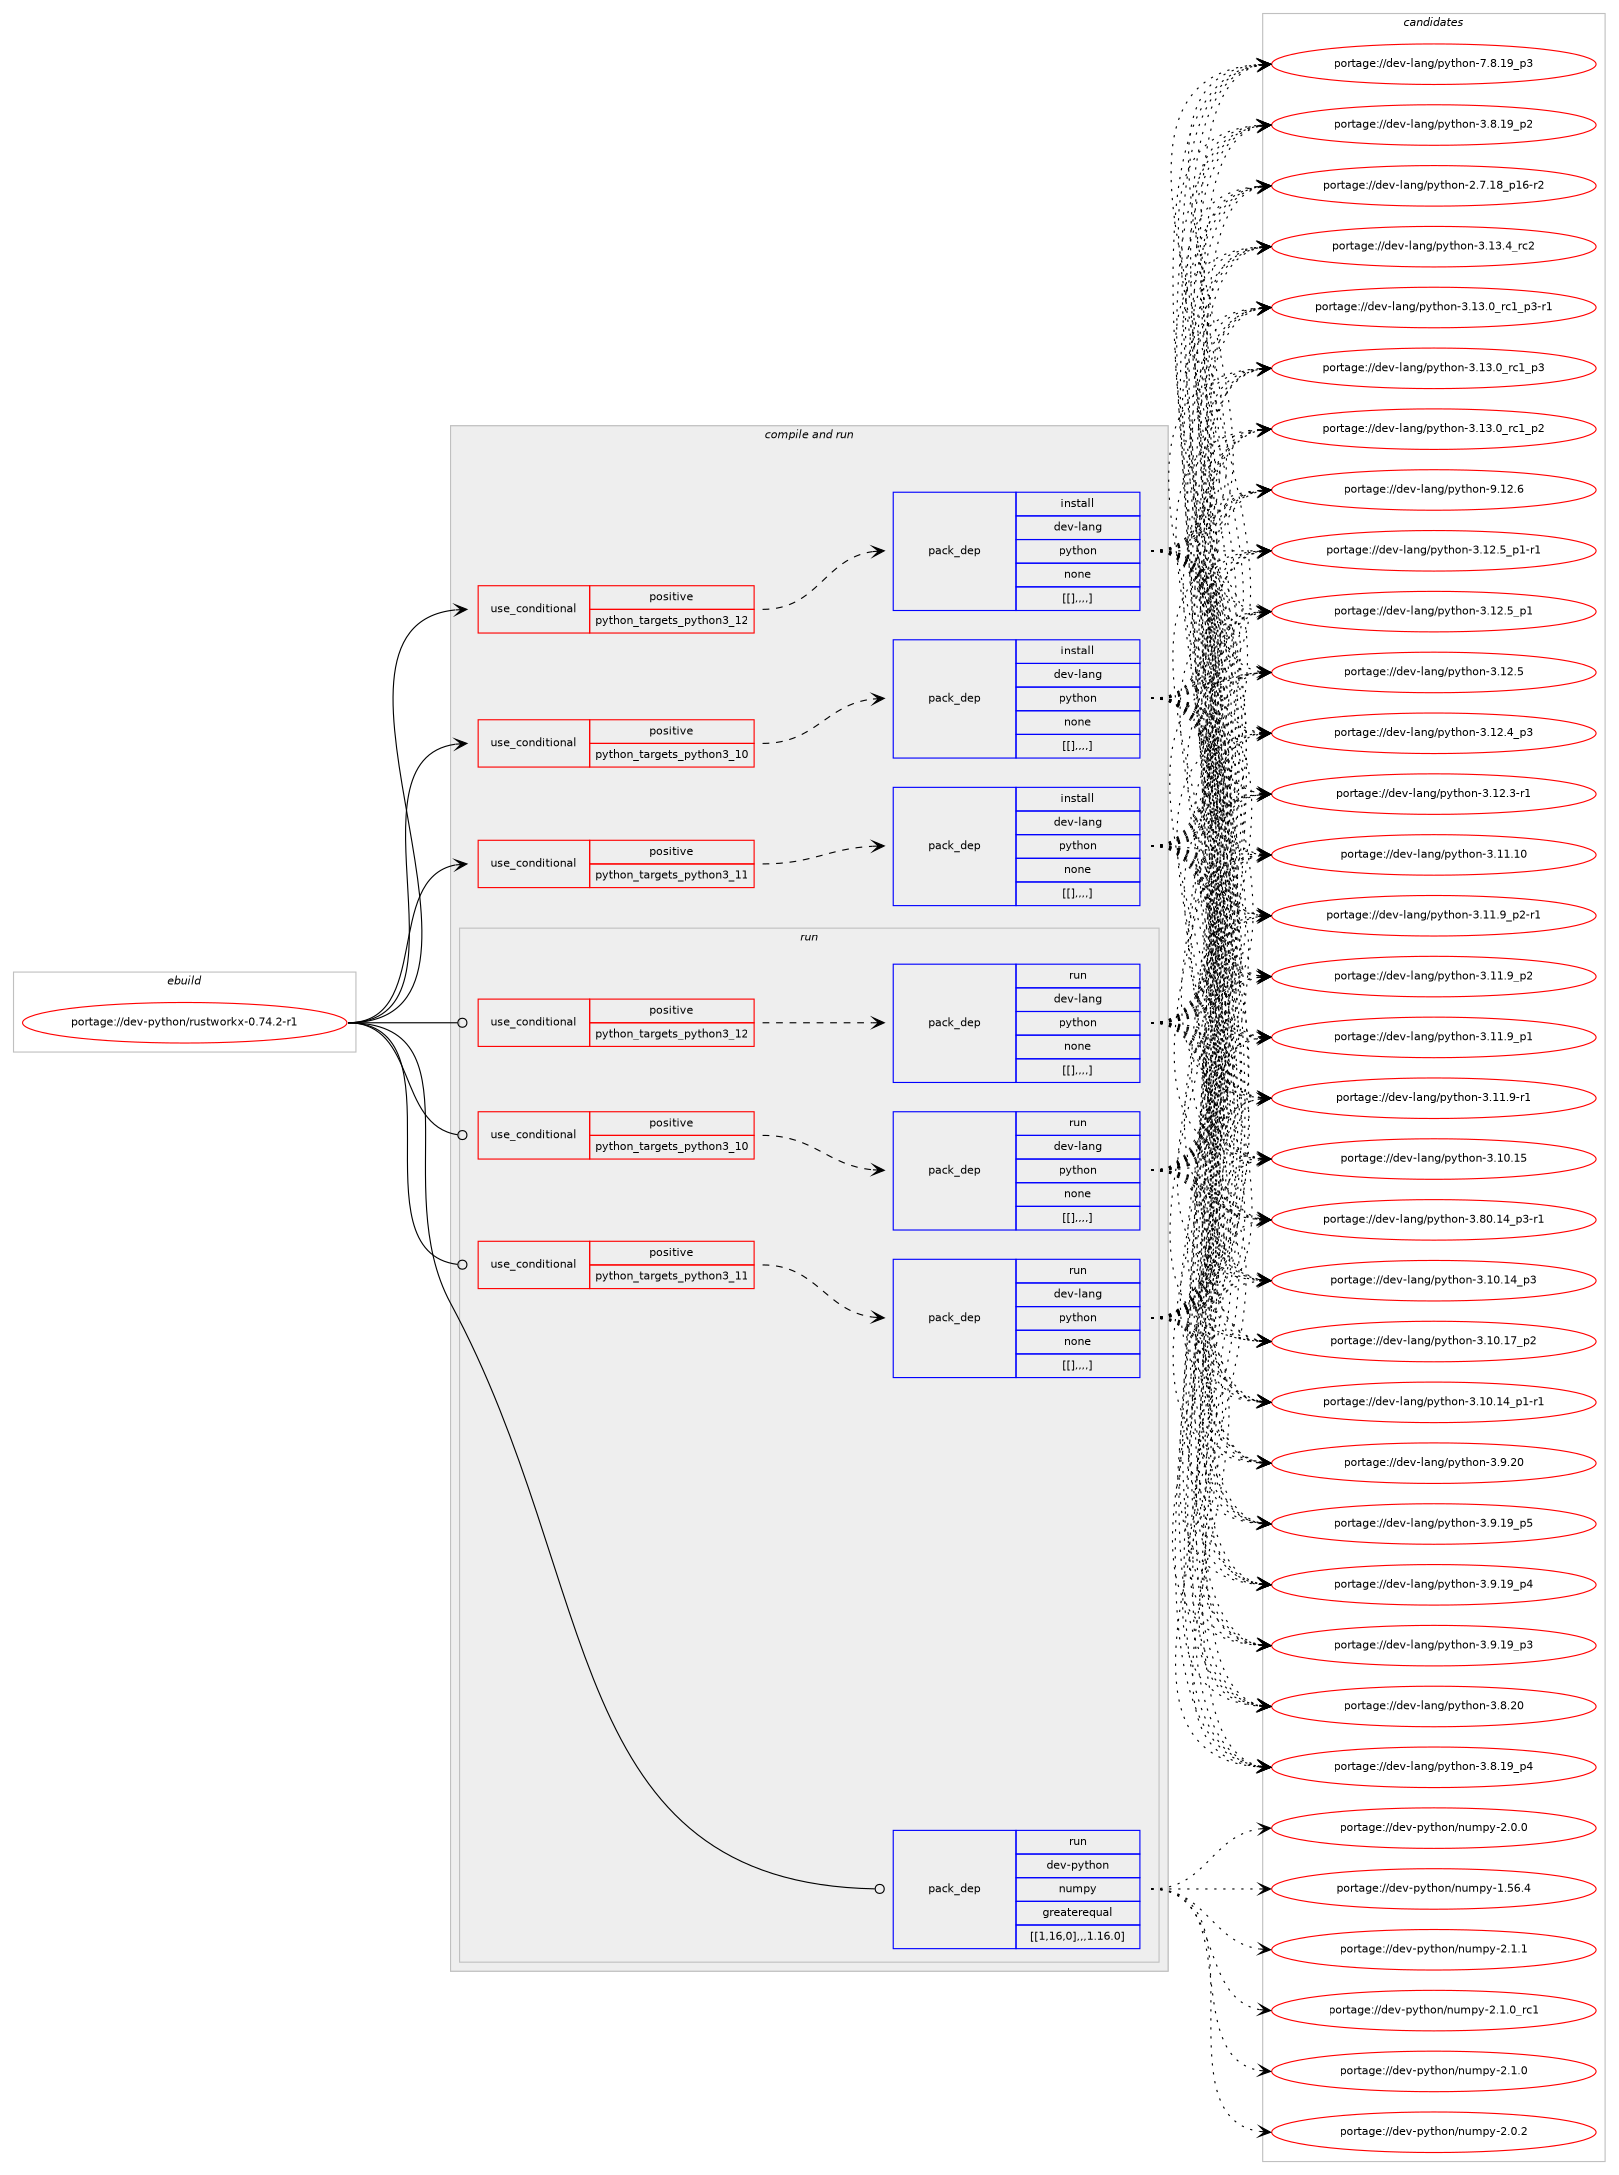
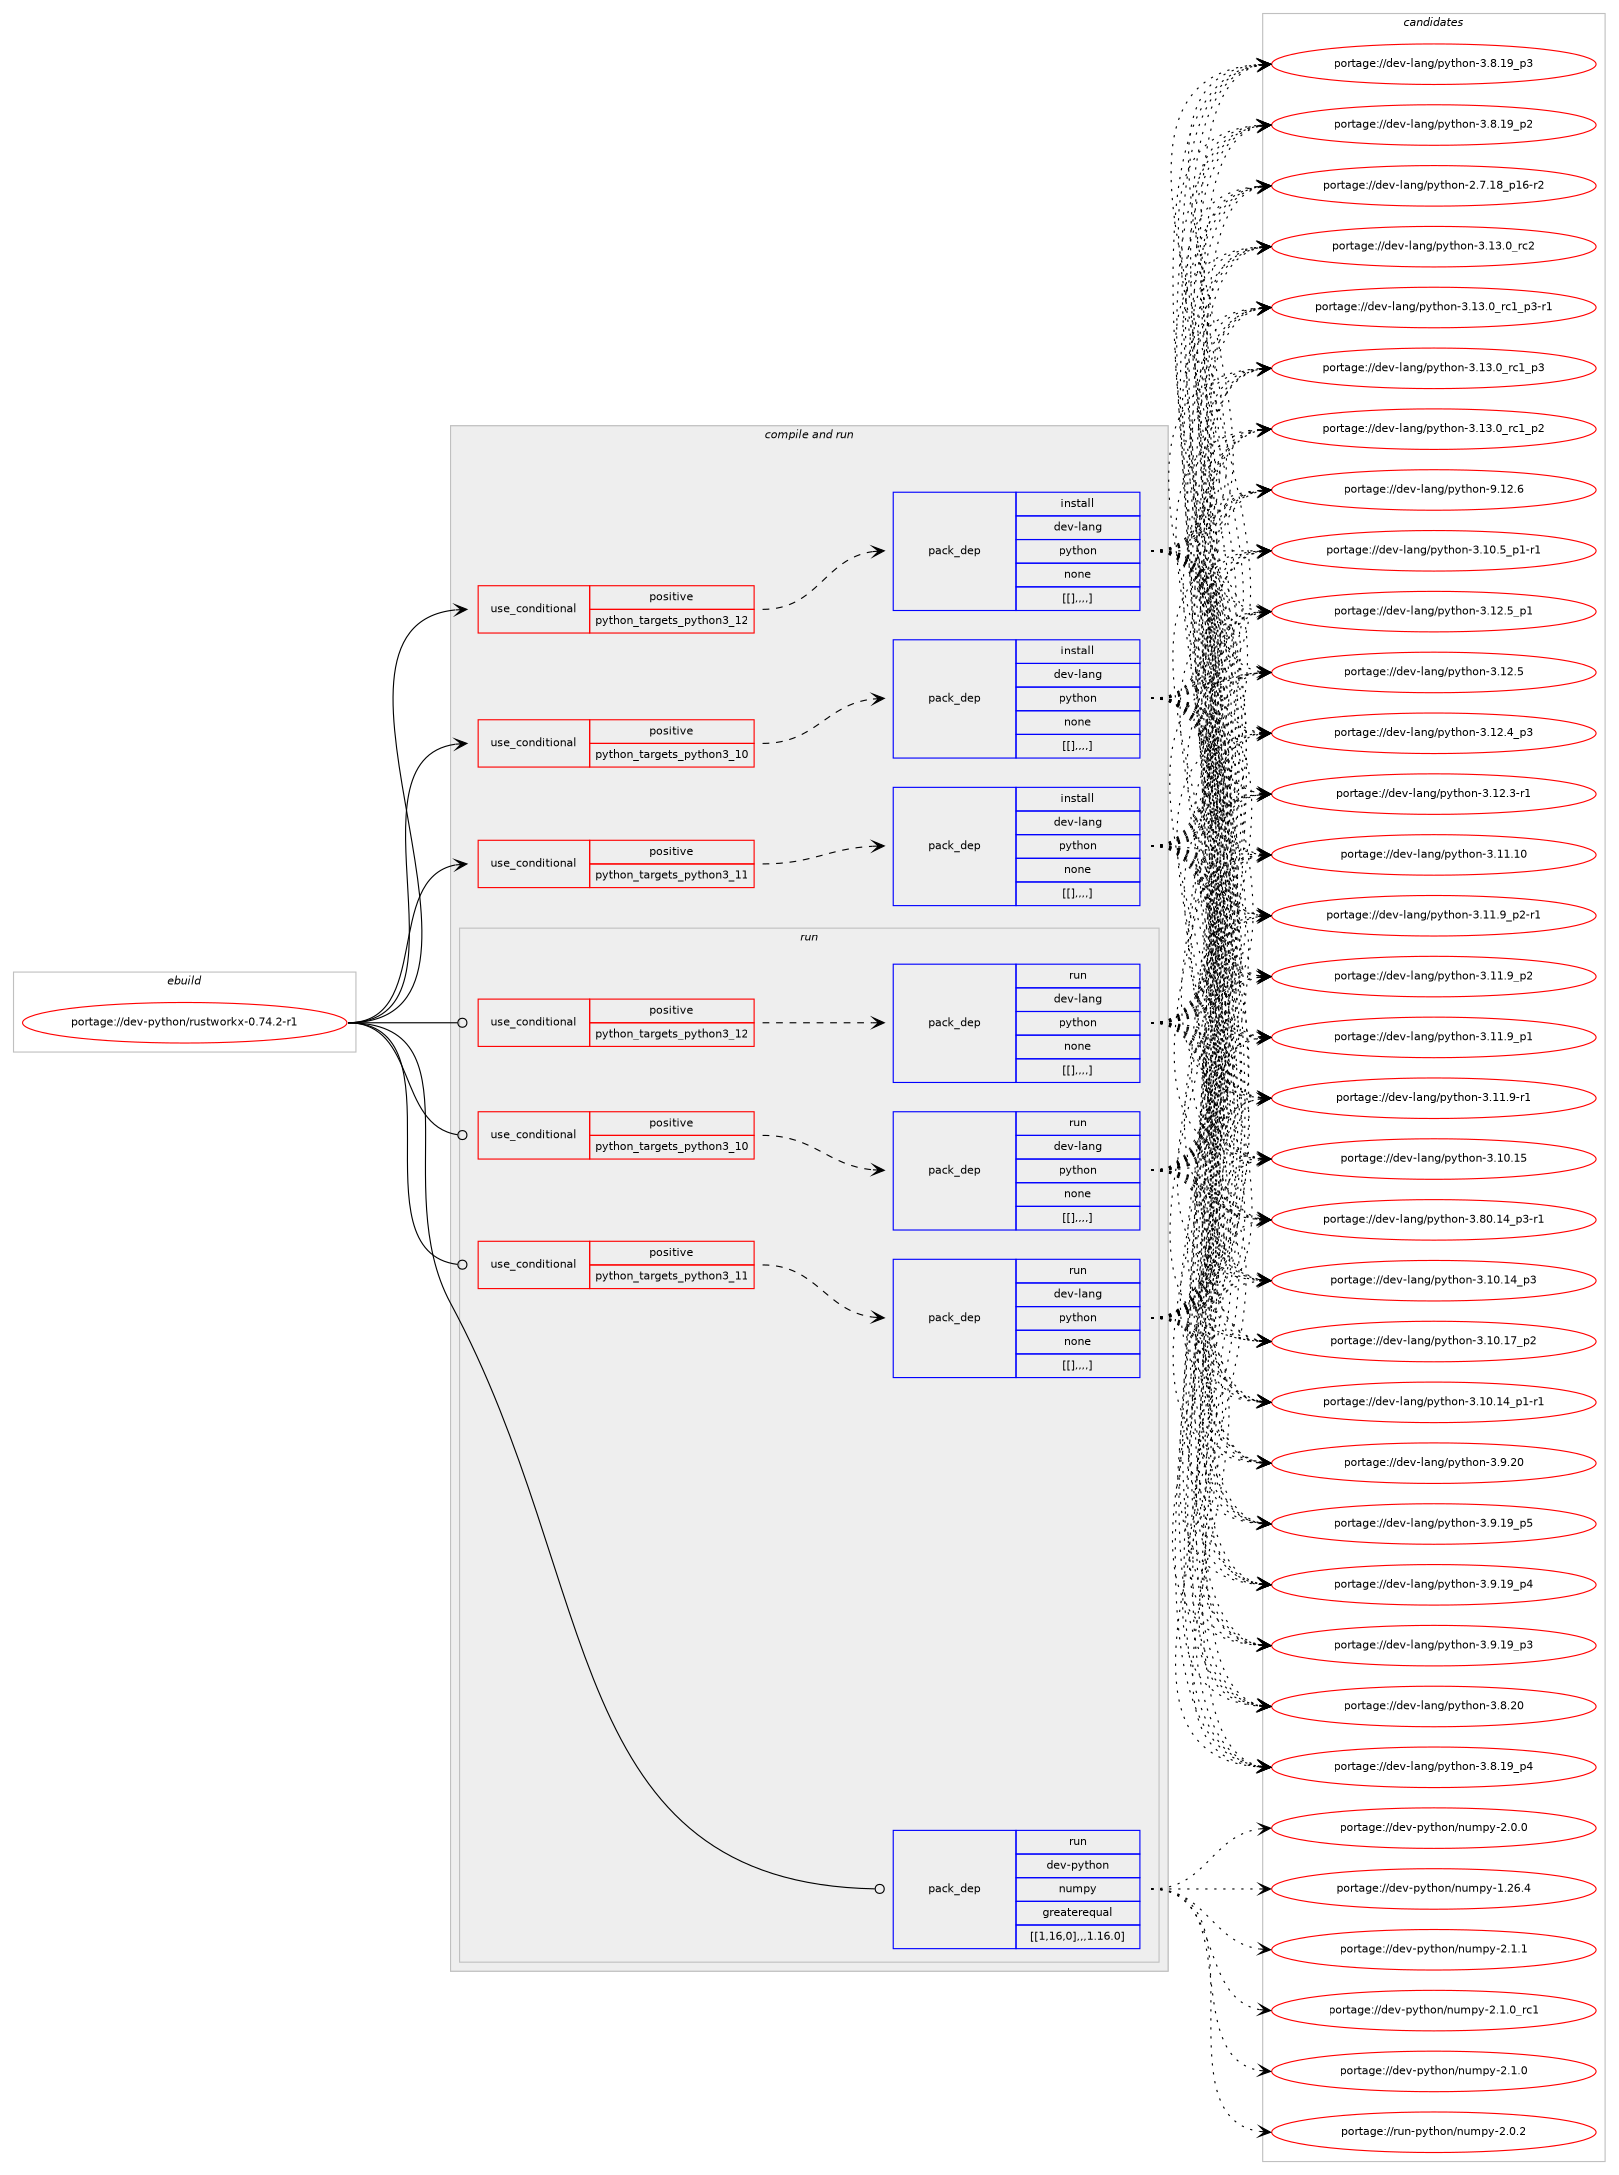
(1434, 64) -> (1434, 64)
(1434, 247) -> (1434, 247)
(1434, 551) -> (1434, 551)
(1434, 1889) -> (1434, 1889)
(1434, 2132) -> (1434, 2132)
